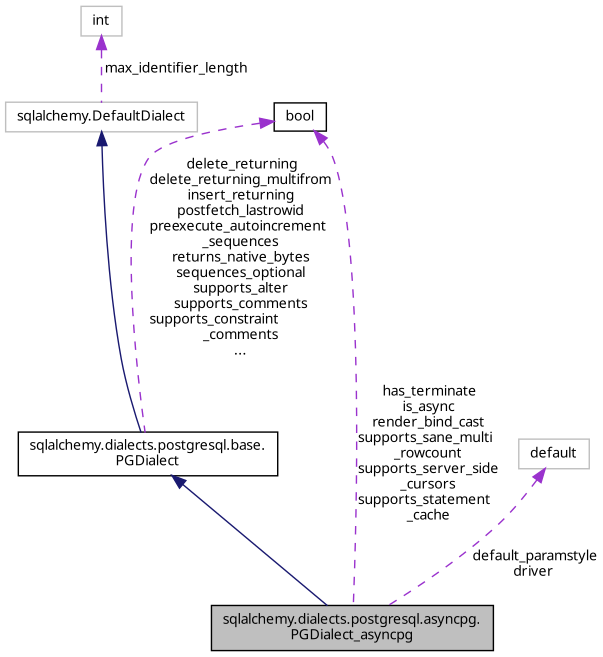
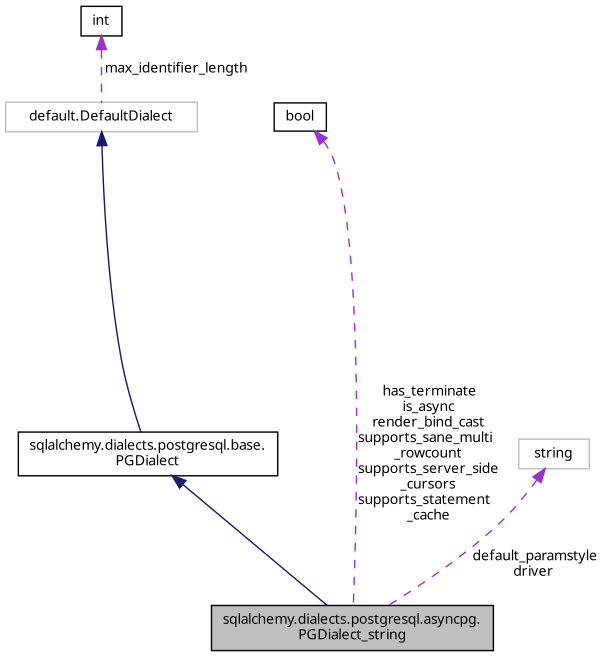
(102, 21) -> (102, 21)
(102, 117) -> (102, 117)
(132, 235) -> none
(554, 454) -> (554, 454)
(352, 628) -> (352, 628)
